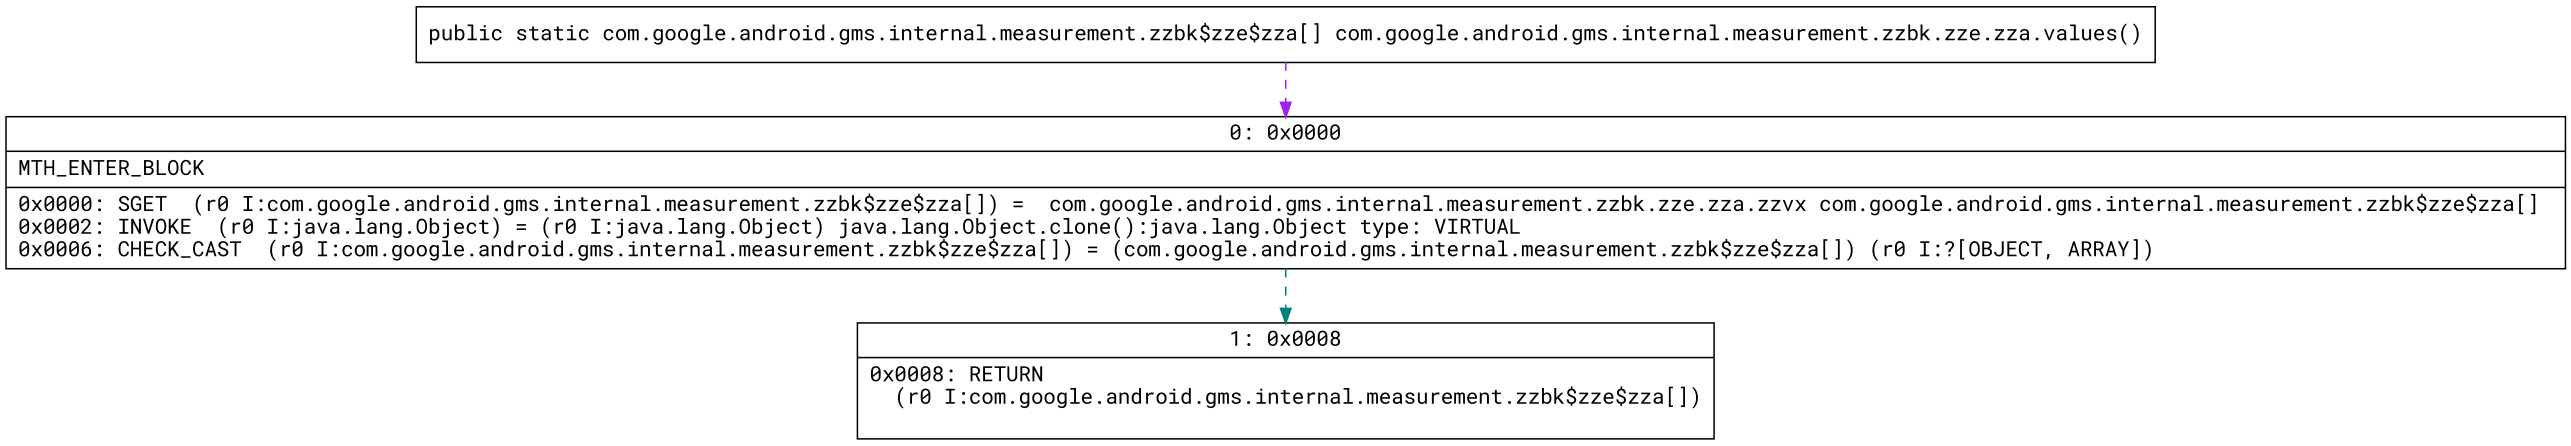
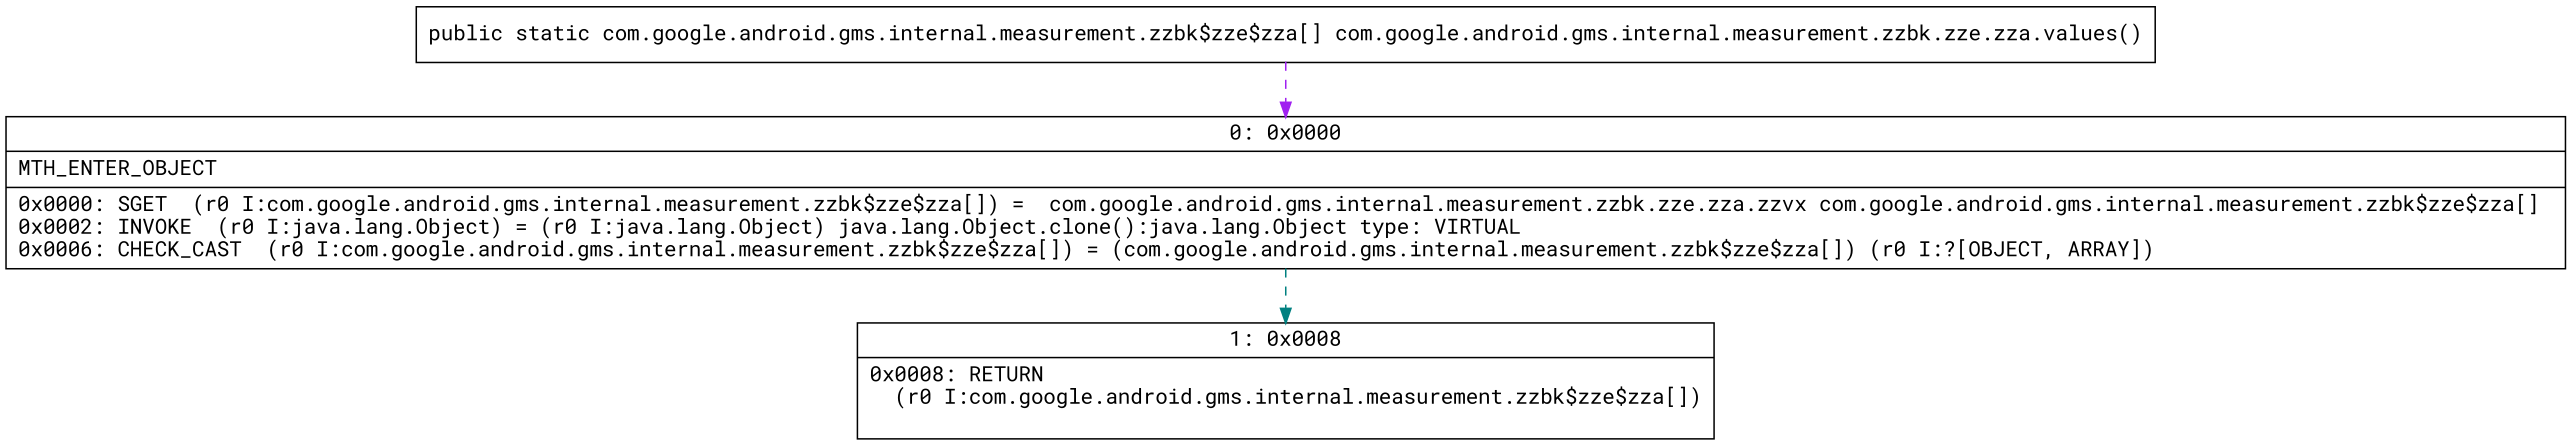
(111, 169) -> (118, 169)
